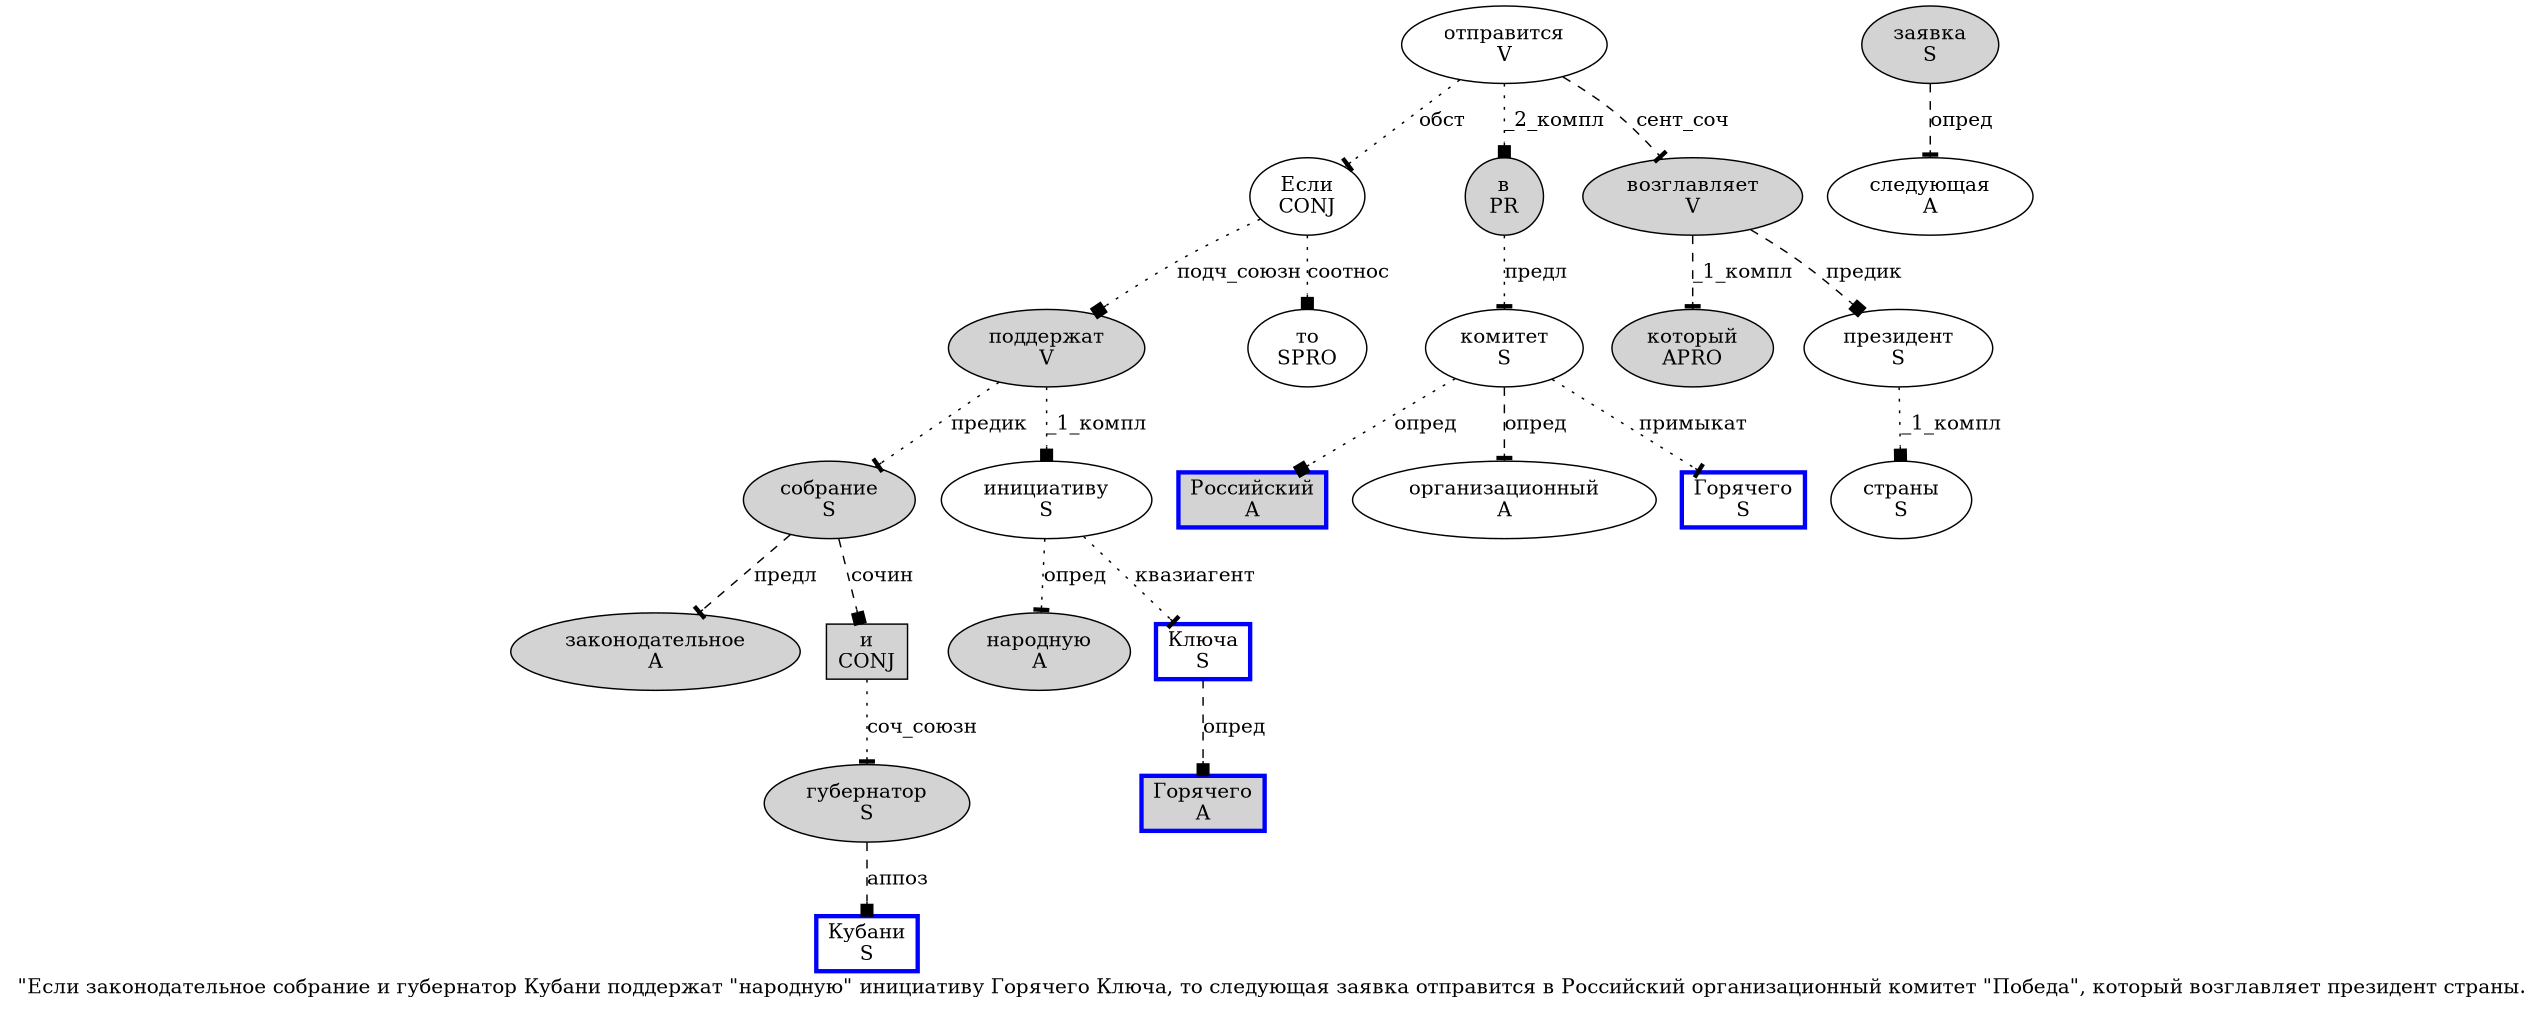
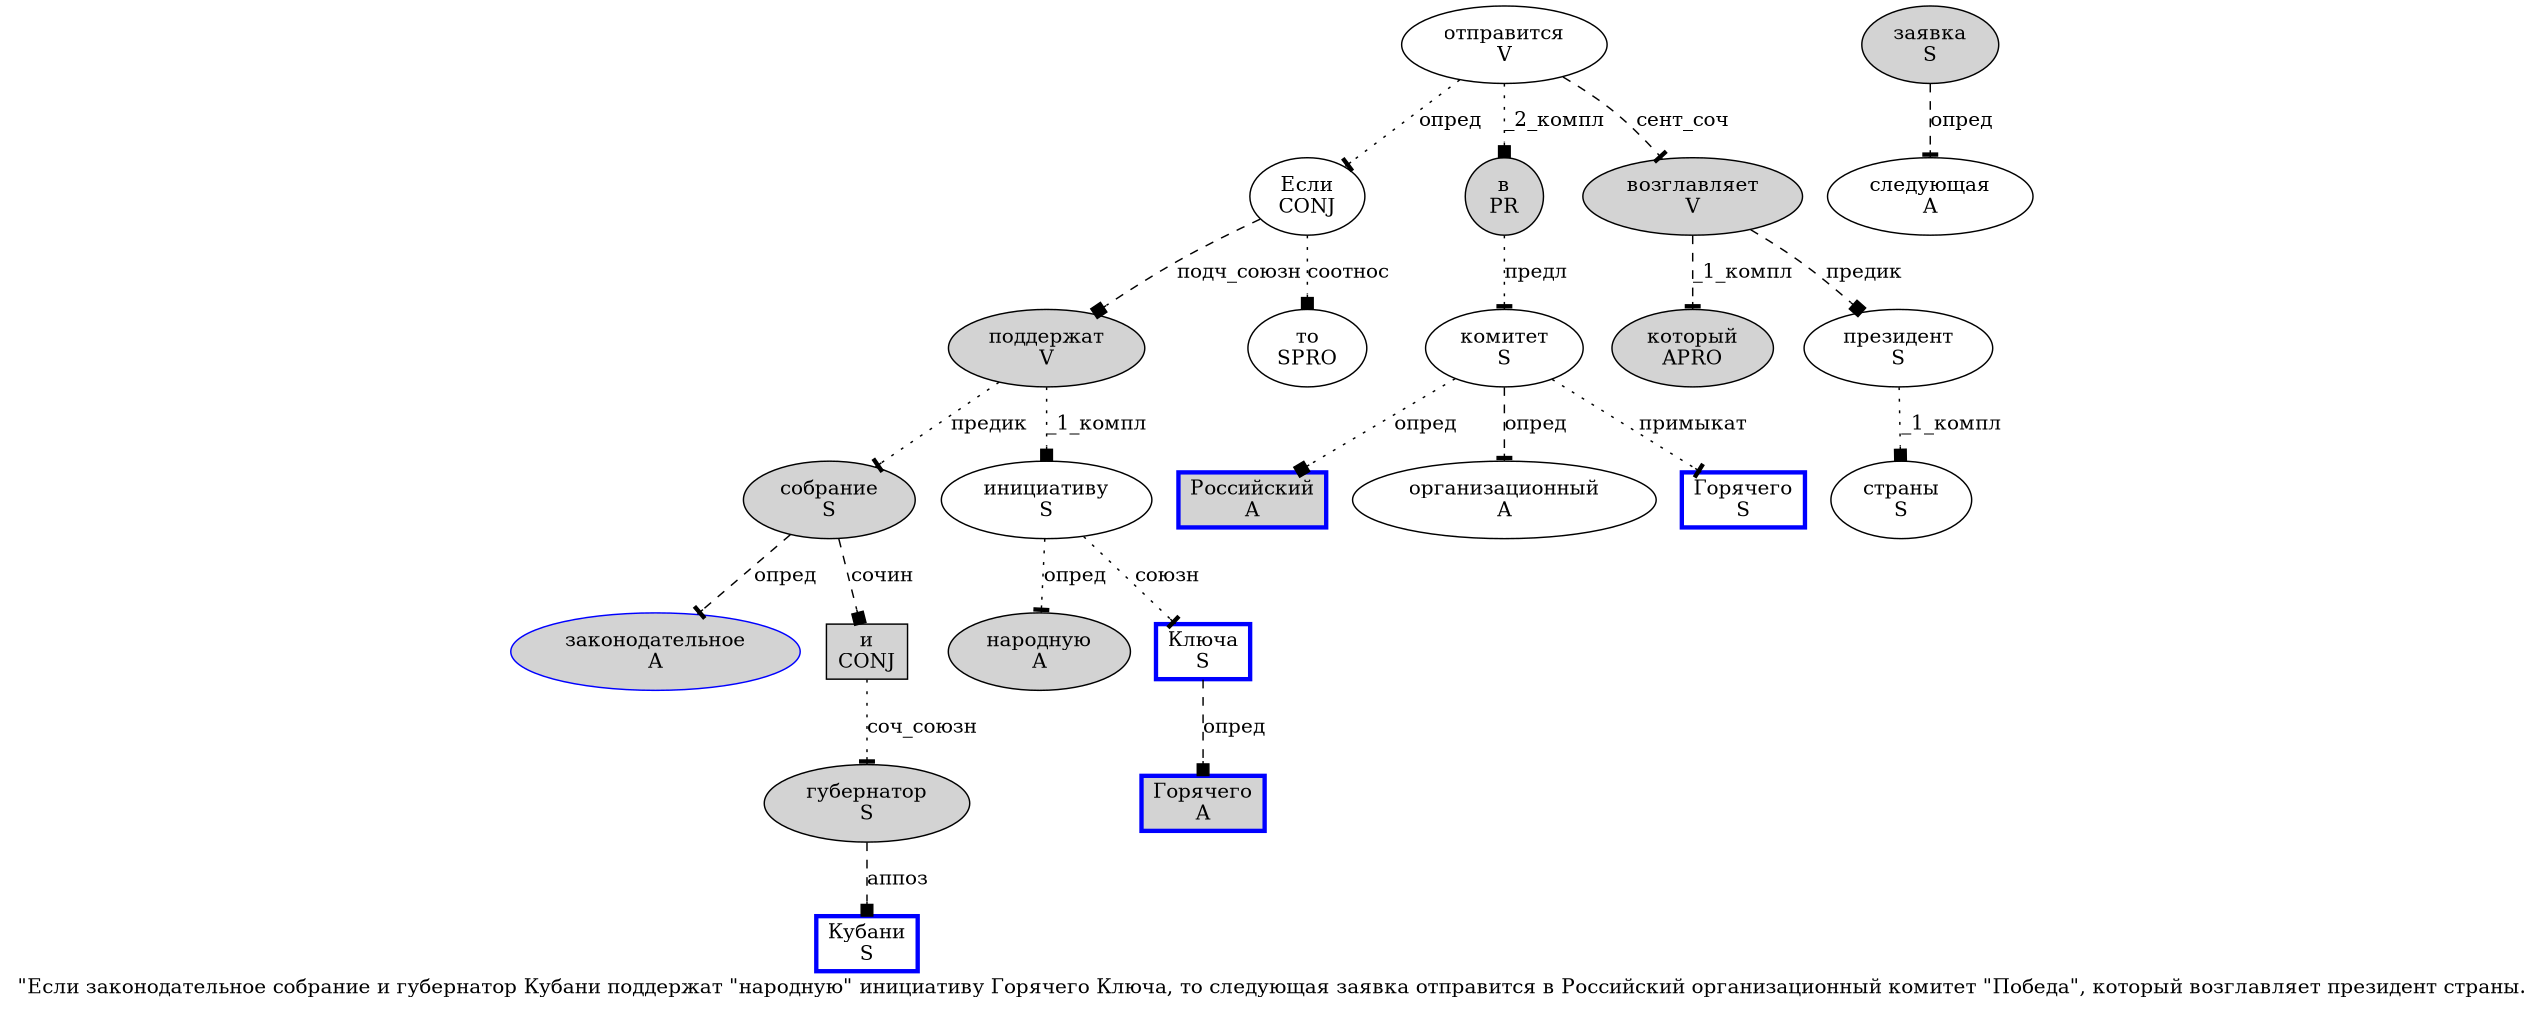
(1442, 121) -> (1450, 121)
(1181, 259) -> (1181, 259)
(786, 576) -> (785, 576)
(1195, 576) -> (1168, 576)
(655, 652) -> (655, 652)
